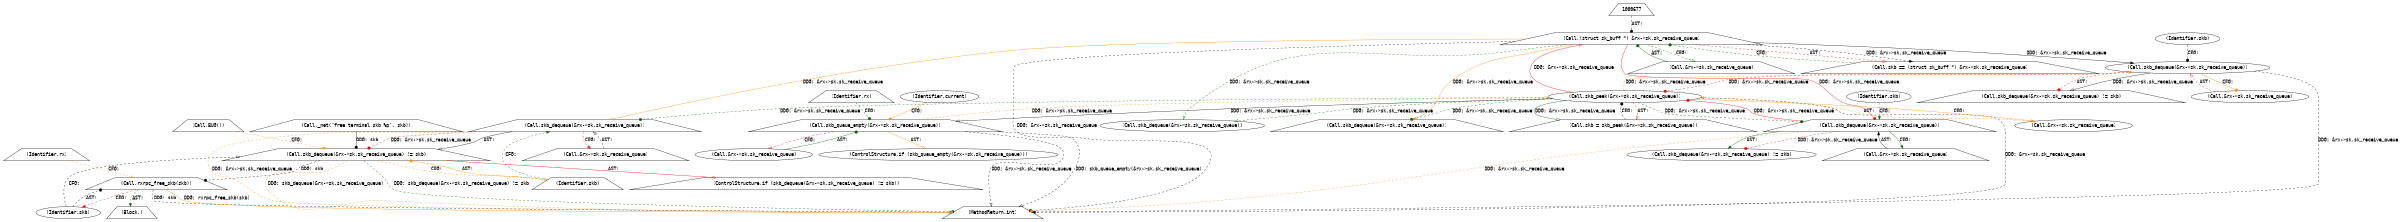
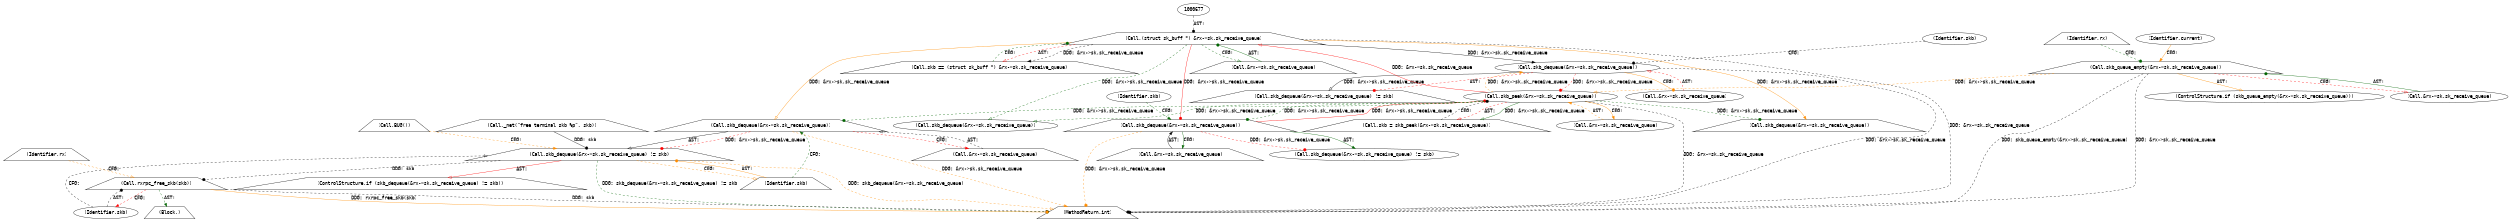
(1632, 10) -> (1194, 10)
(1256, 108) -> none
